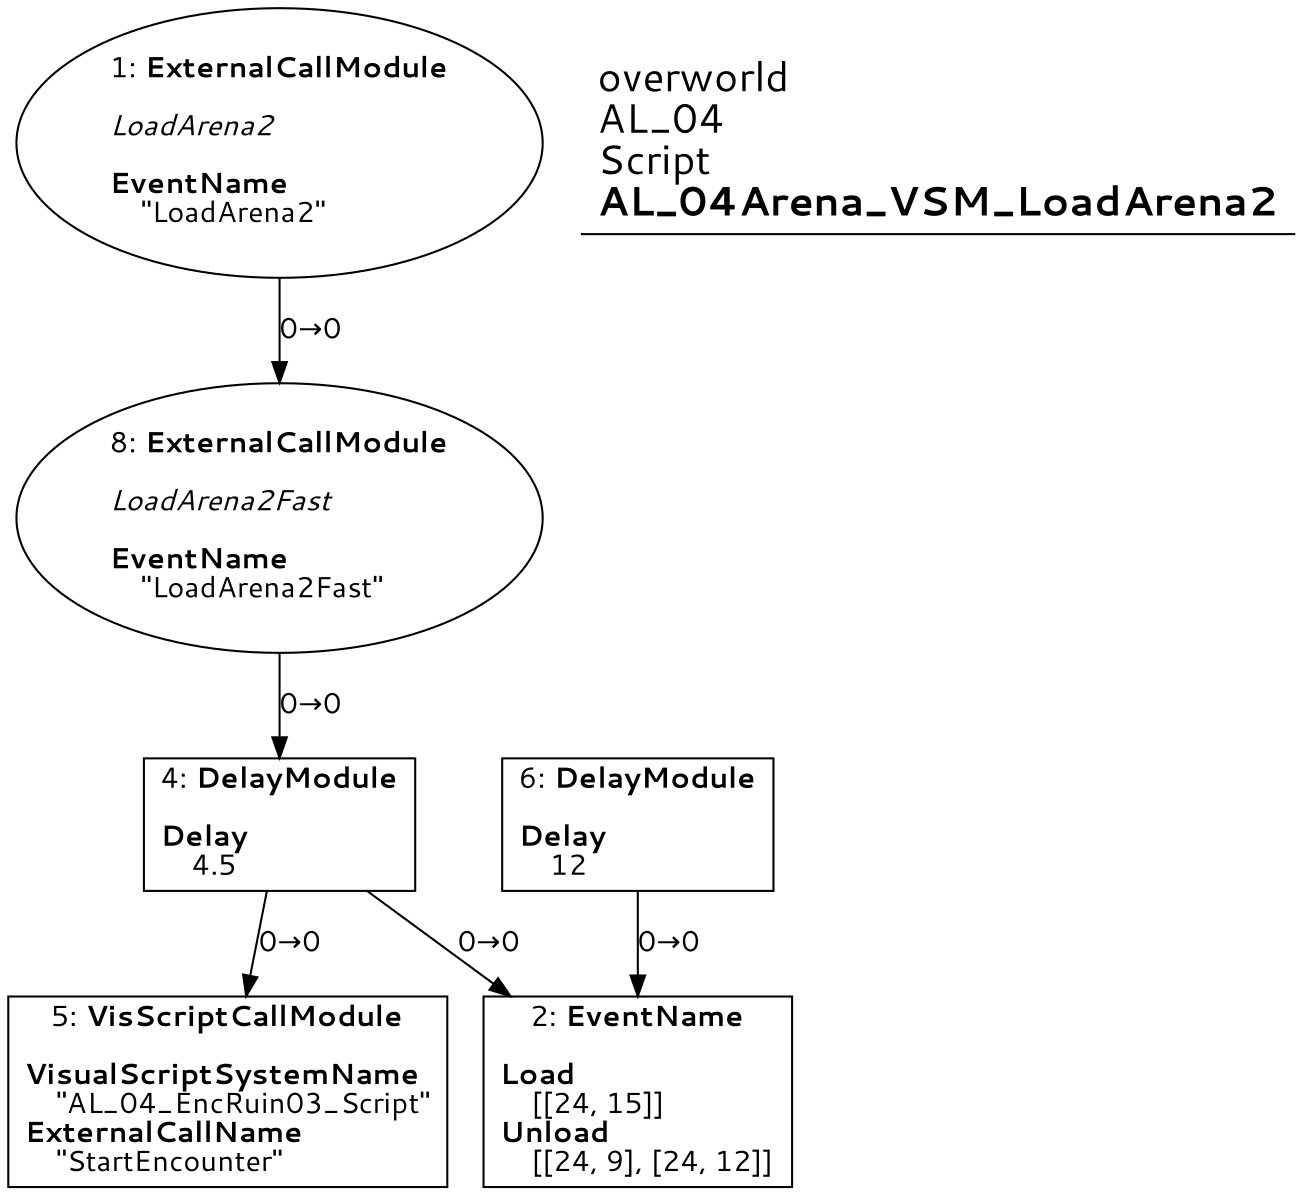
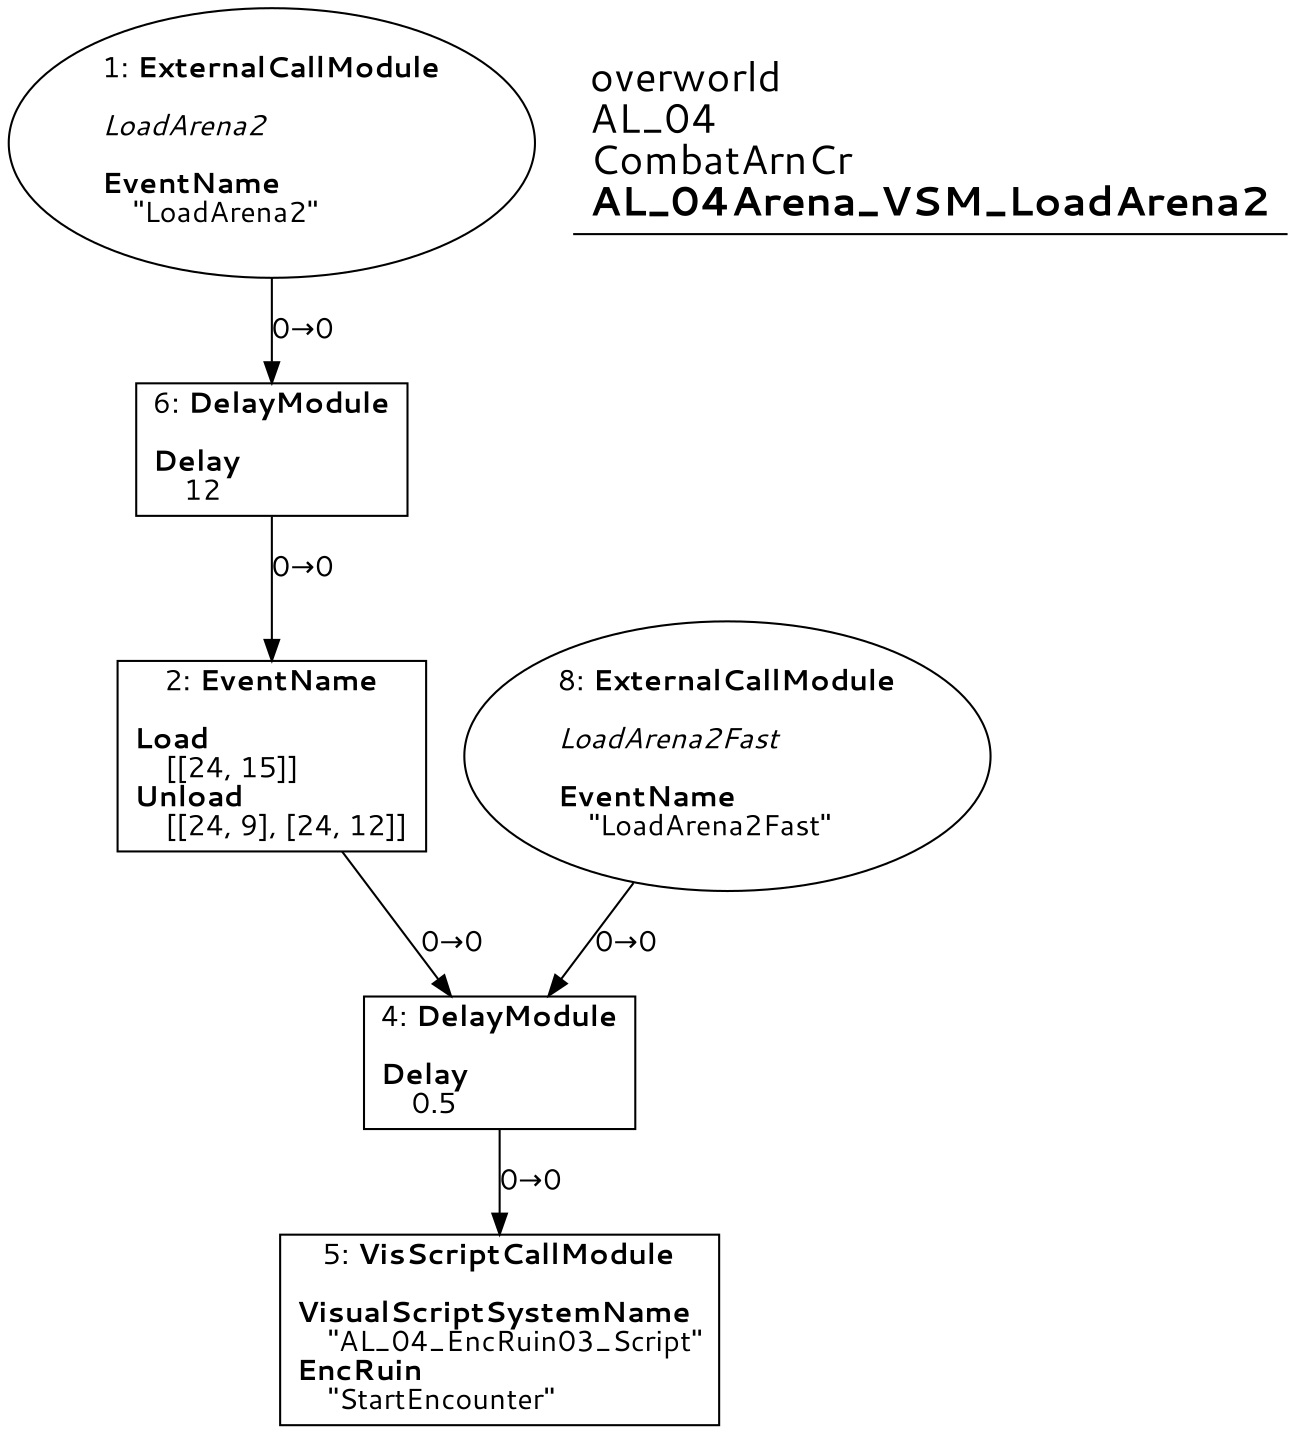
(654, 162) -> (721, 162)
(280, 320) -> (272, 320)
(199, 866) -> (419, 1104)
(430, 937) -> (390, 915)
(165, 1133) -> (360, 1371)
